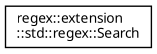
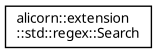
(78, 27) -> (78, 27)
